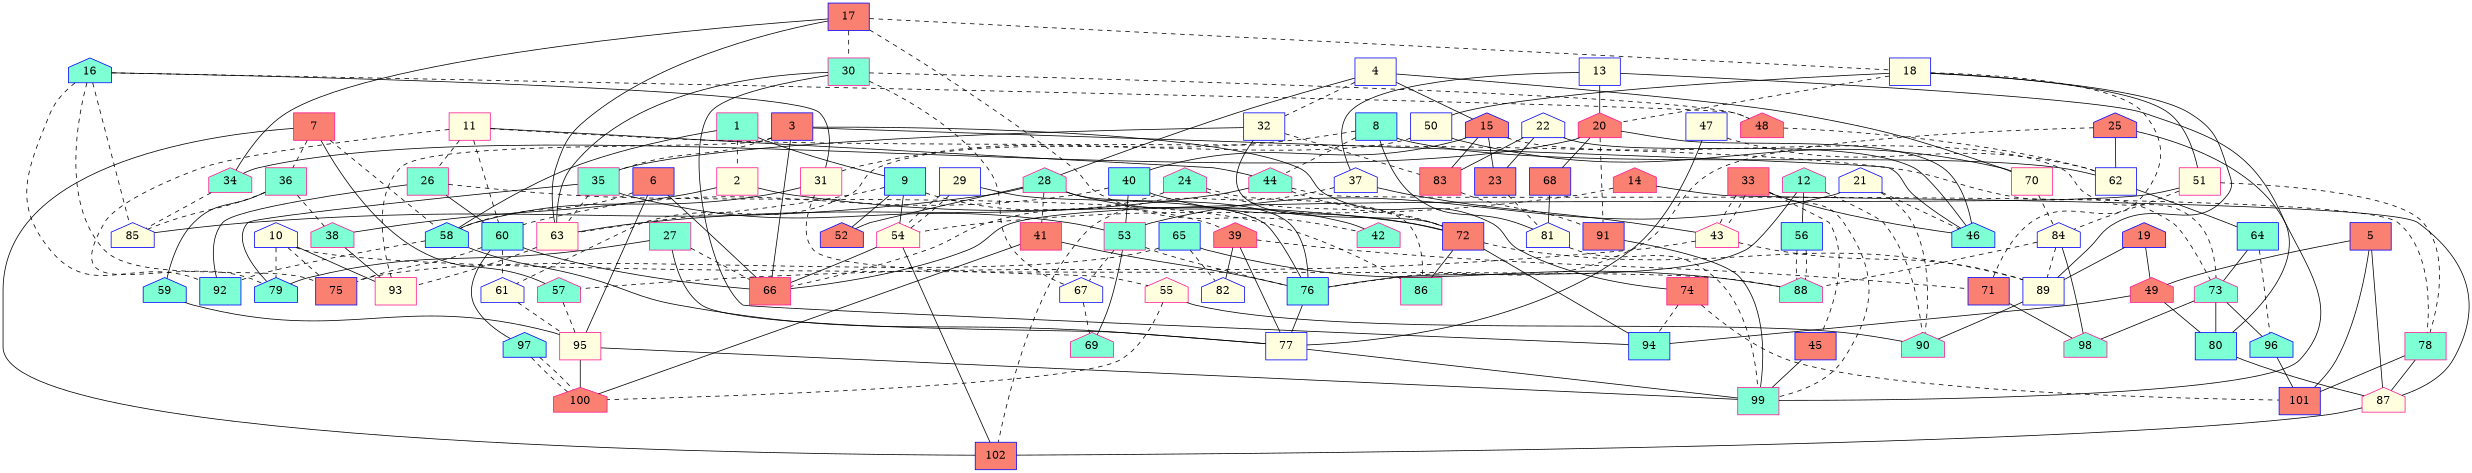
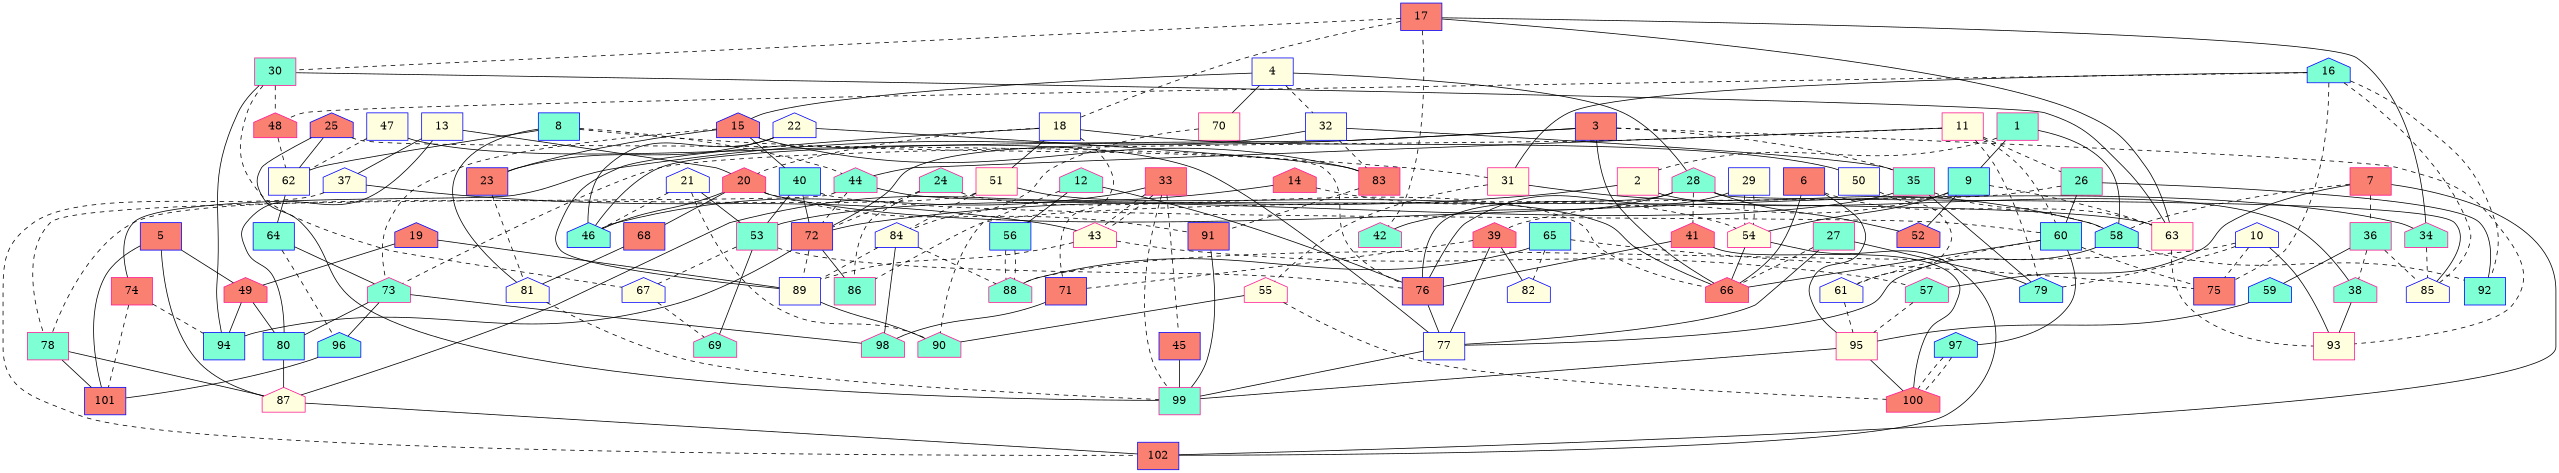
(1731, 156) -> none
(1041, 236) -> (1693, 236)
(770, 291) -> (1727, 291)
(1308, 291) -> (1423, 291)
